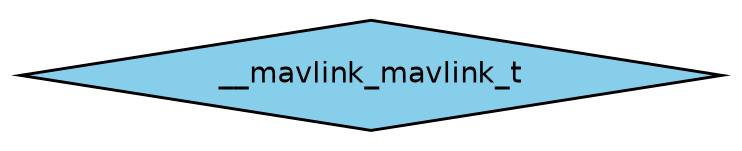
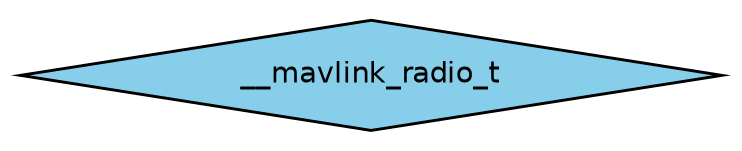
(371, 75) -> (371, 75)
